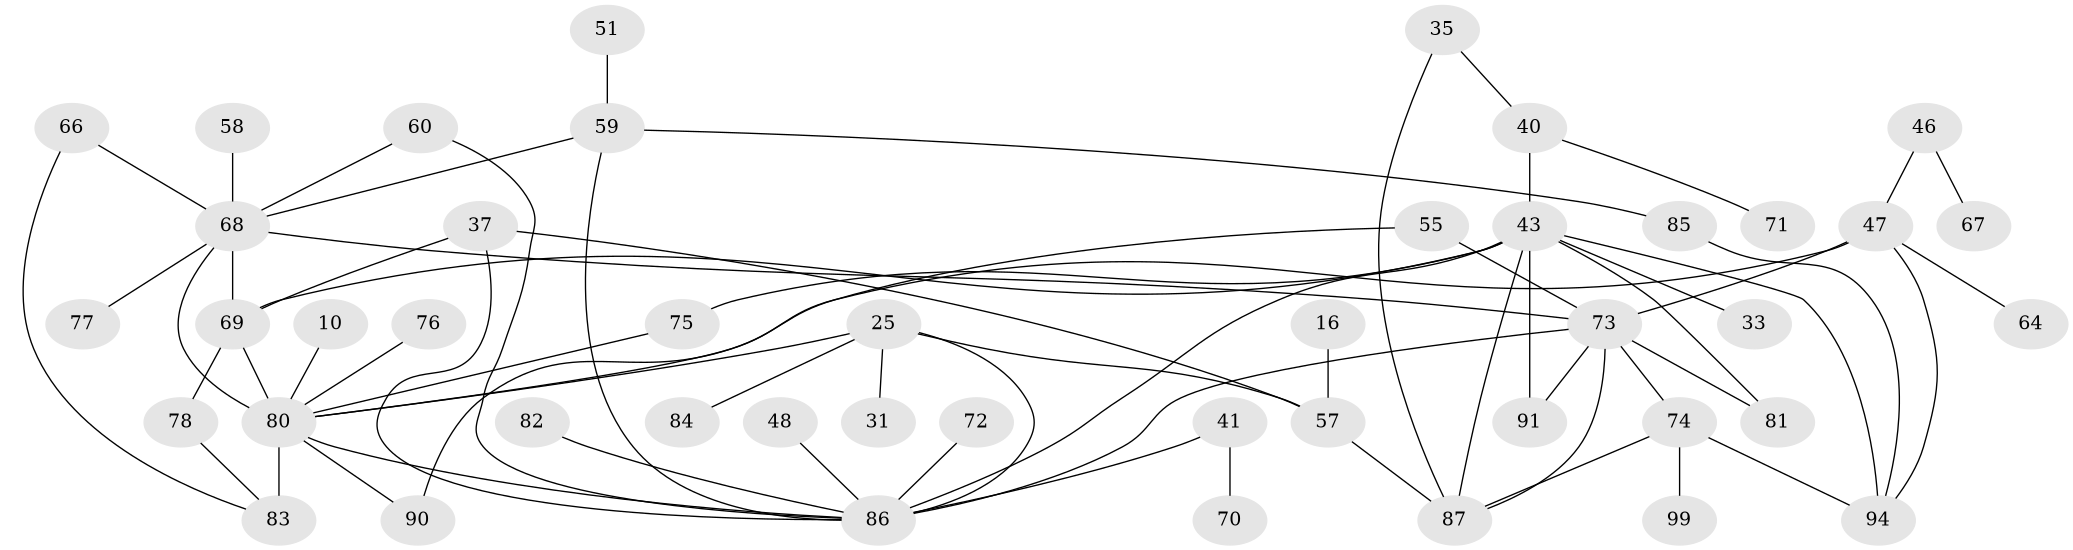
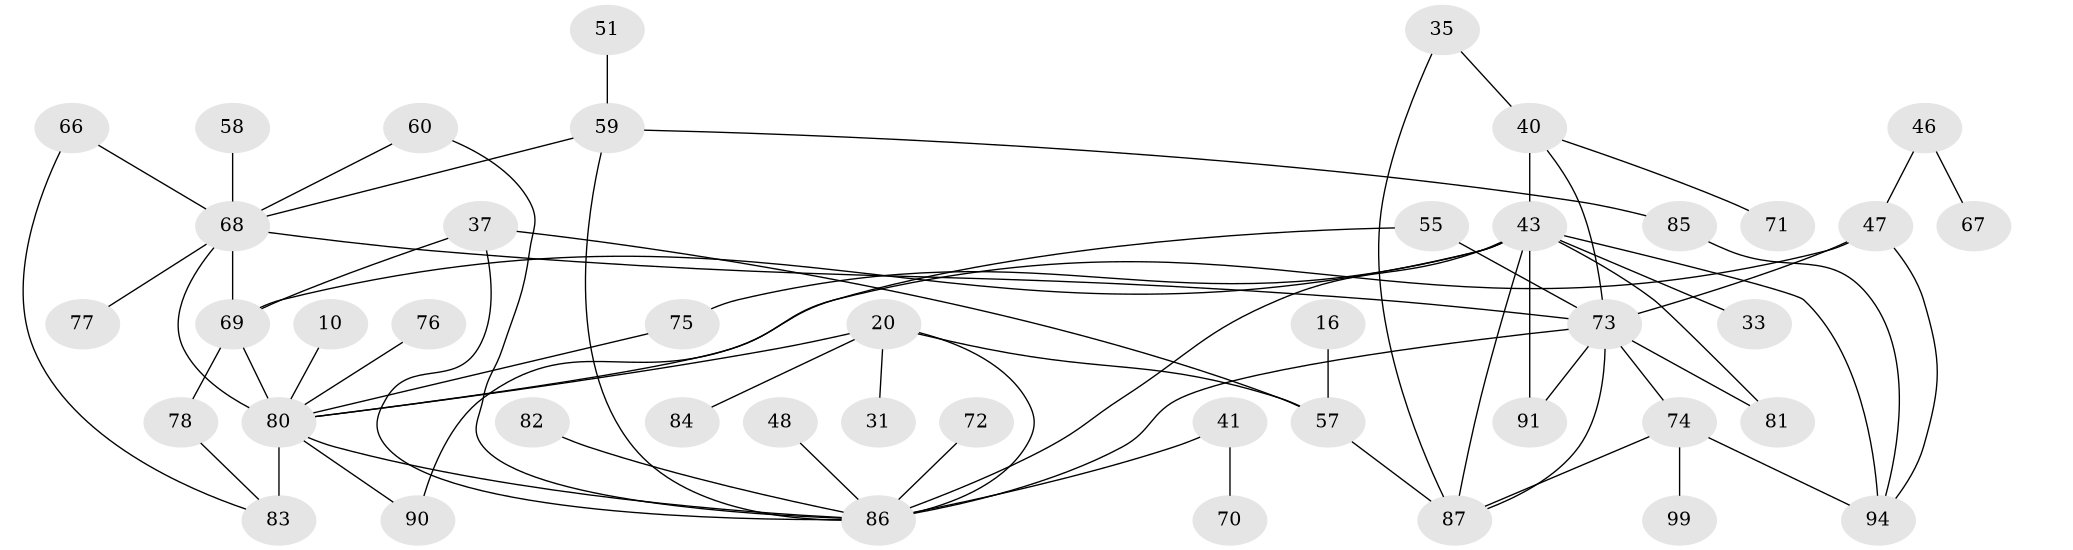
none -> (1586, 221)
(884, 324) -> (884, 324)
(2031, 324) -> none
